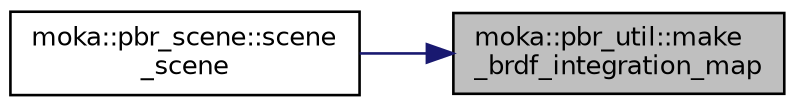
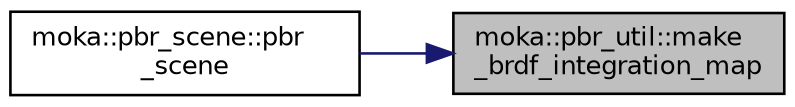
(185, 53) -> (185, 53)
